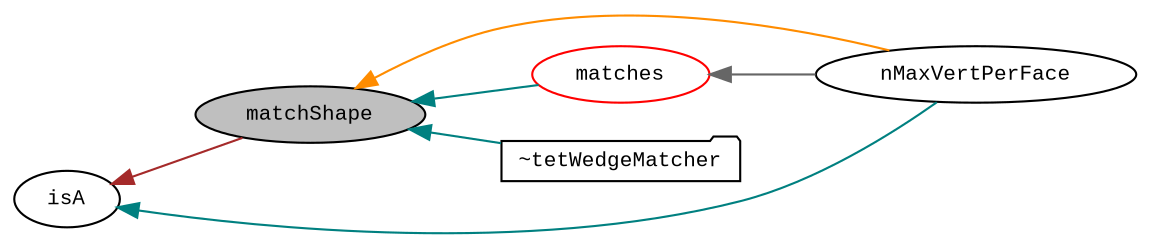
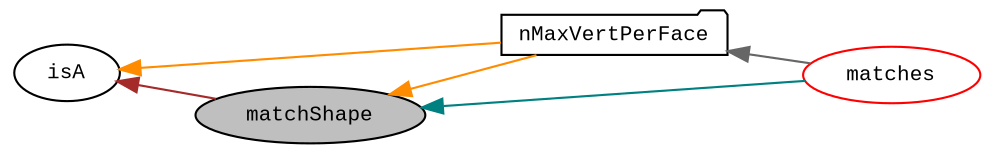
(774, 74) -> (780, 59)
(976, 74) -> (615, 35)
(621, 161) -> none
(551, 229) -> (321, 55)
